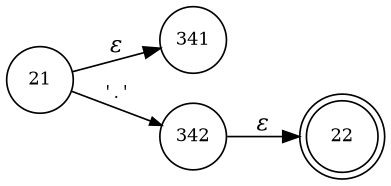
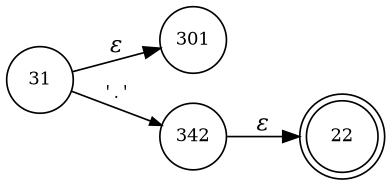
(193, 40) -> (193, 40)
(40, 80) -> (40, 80)
